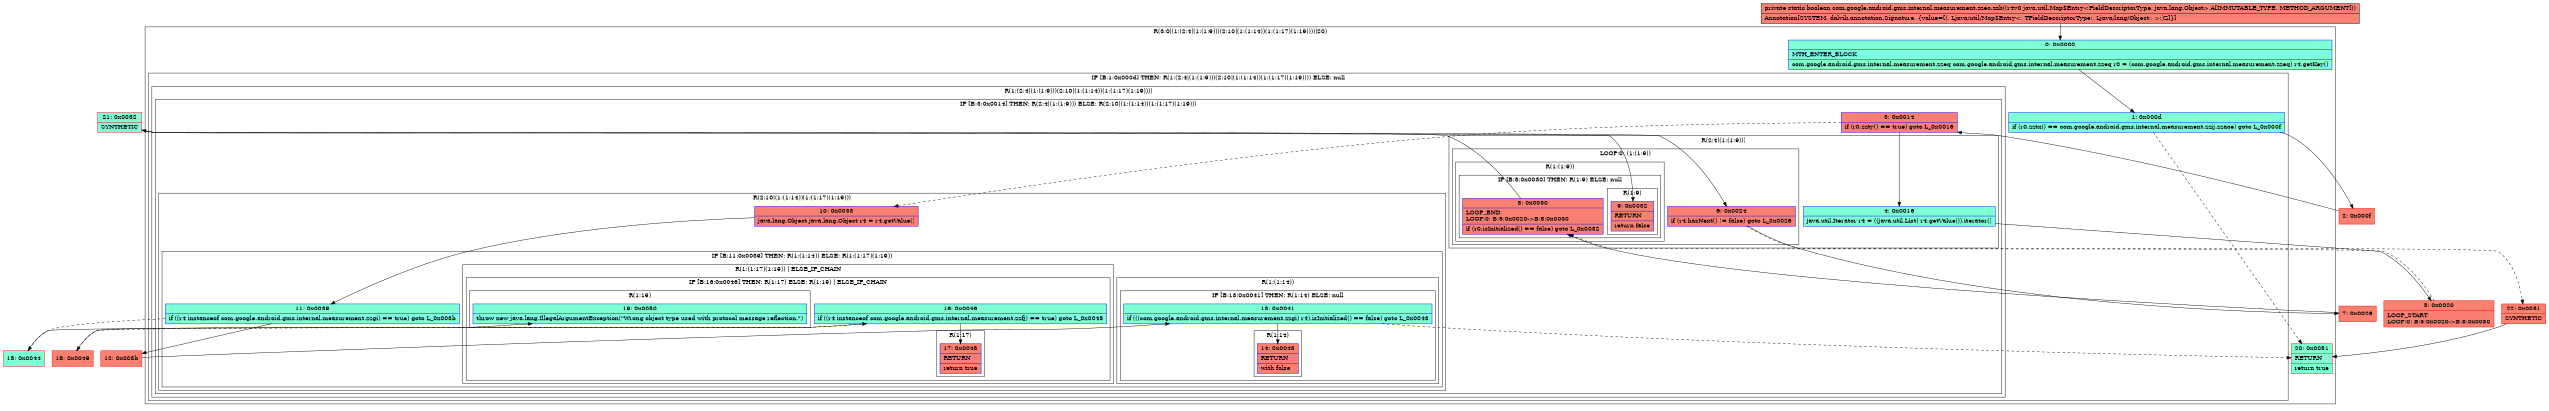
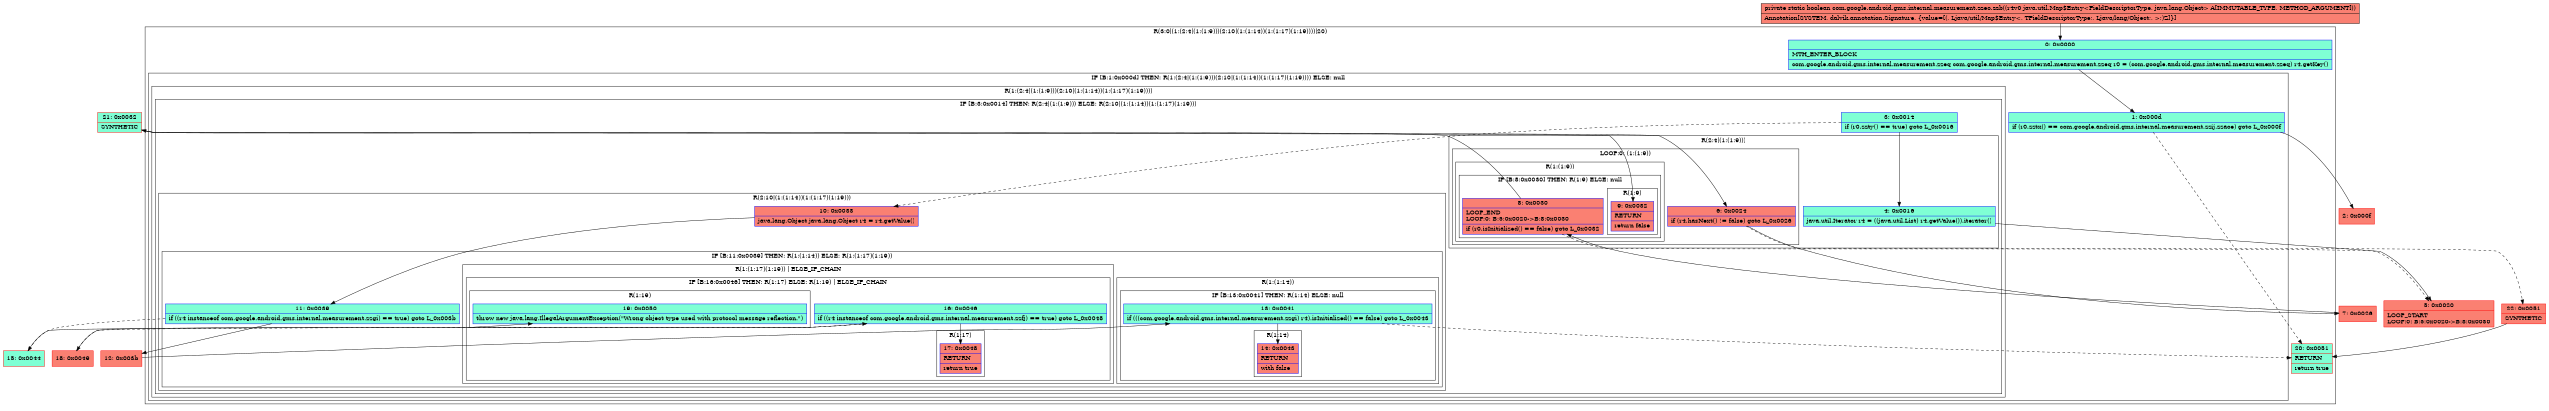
(1899, 122) -> (1899, 122)
(2152, 165) -> none
(2013, 249) -> (2002, 249)
